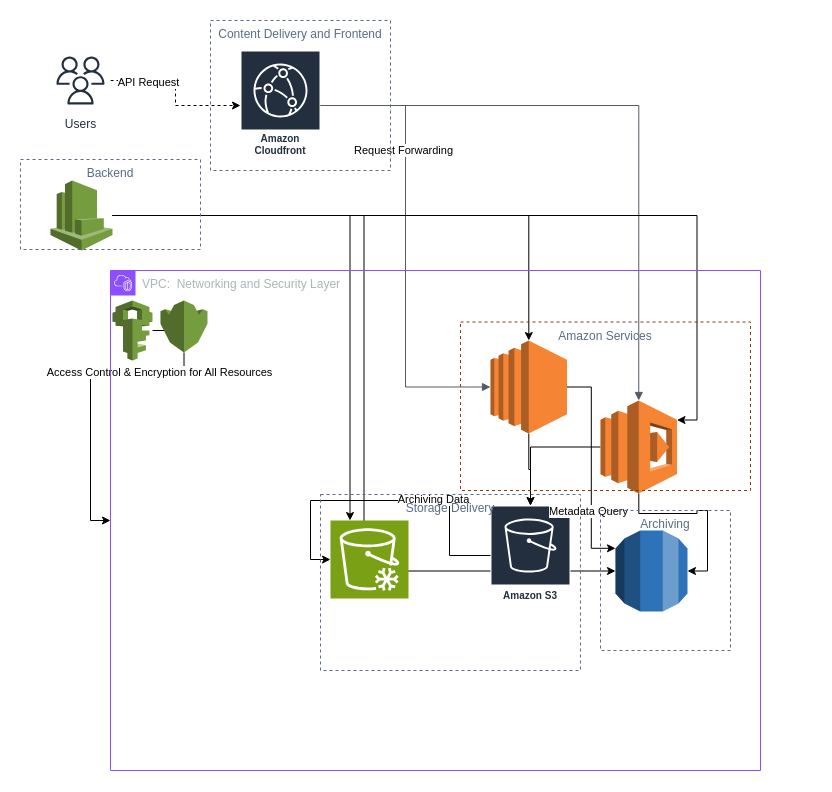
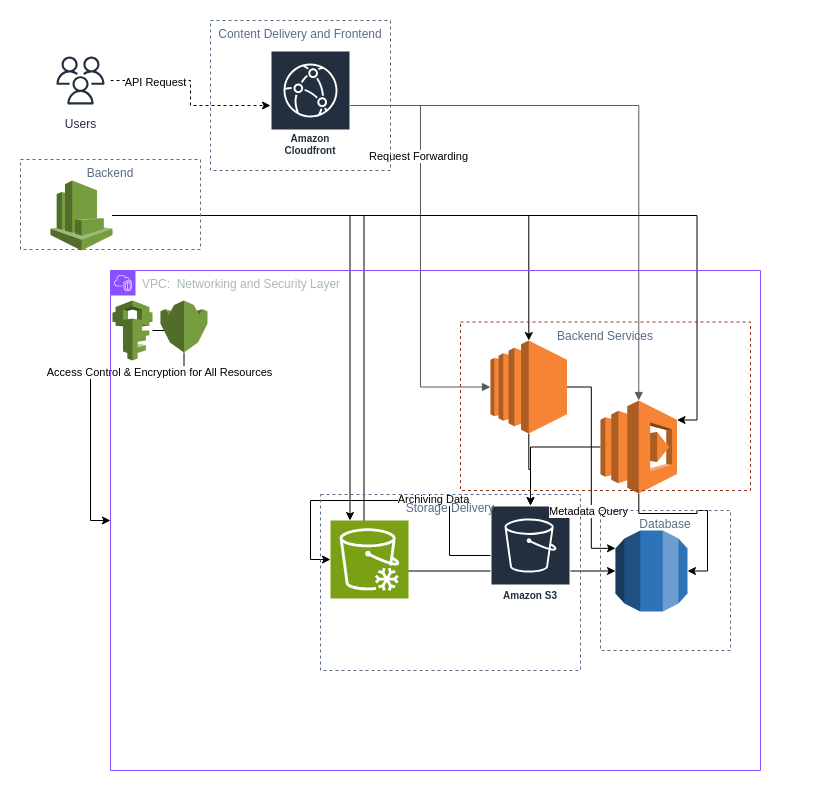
(281, 106) -> (311, 106)
(606, 337) -> (606, 337)
(666, 525) -> (666, 525)
